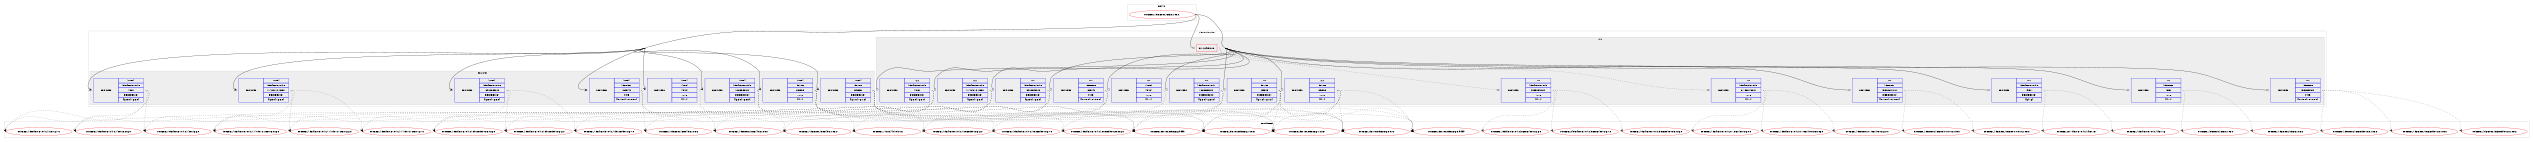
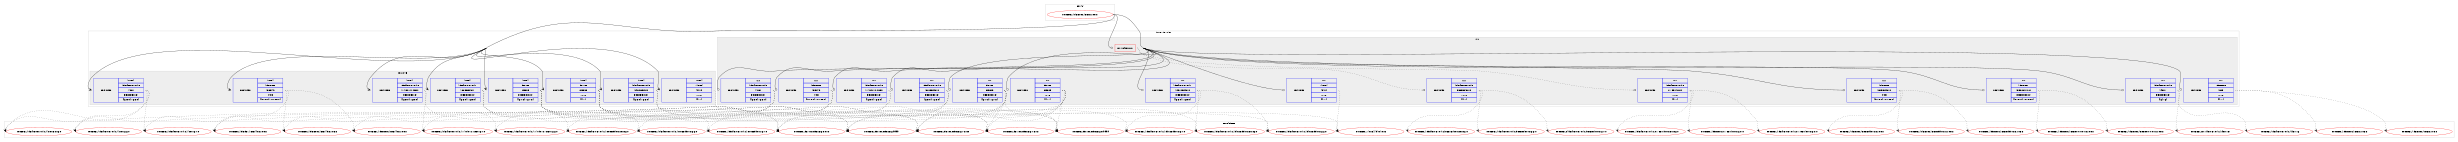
(251, 132) -> none
(679, 132) -> (248, 132)
